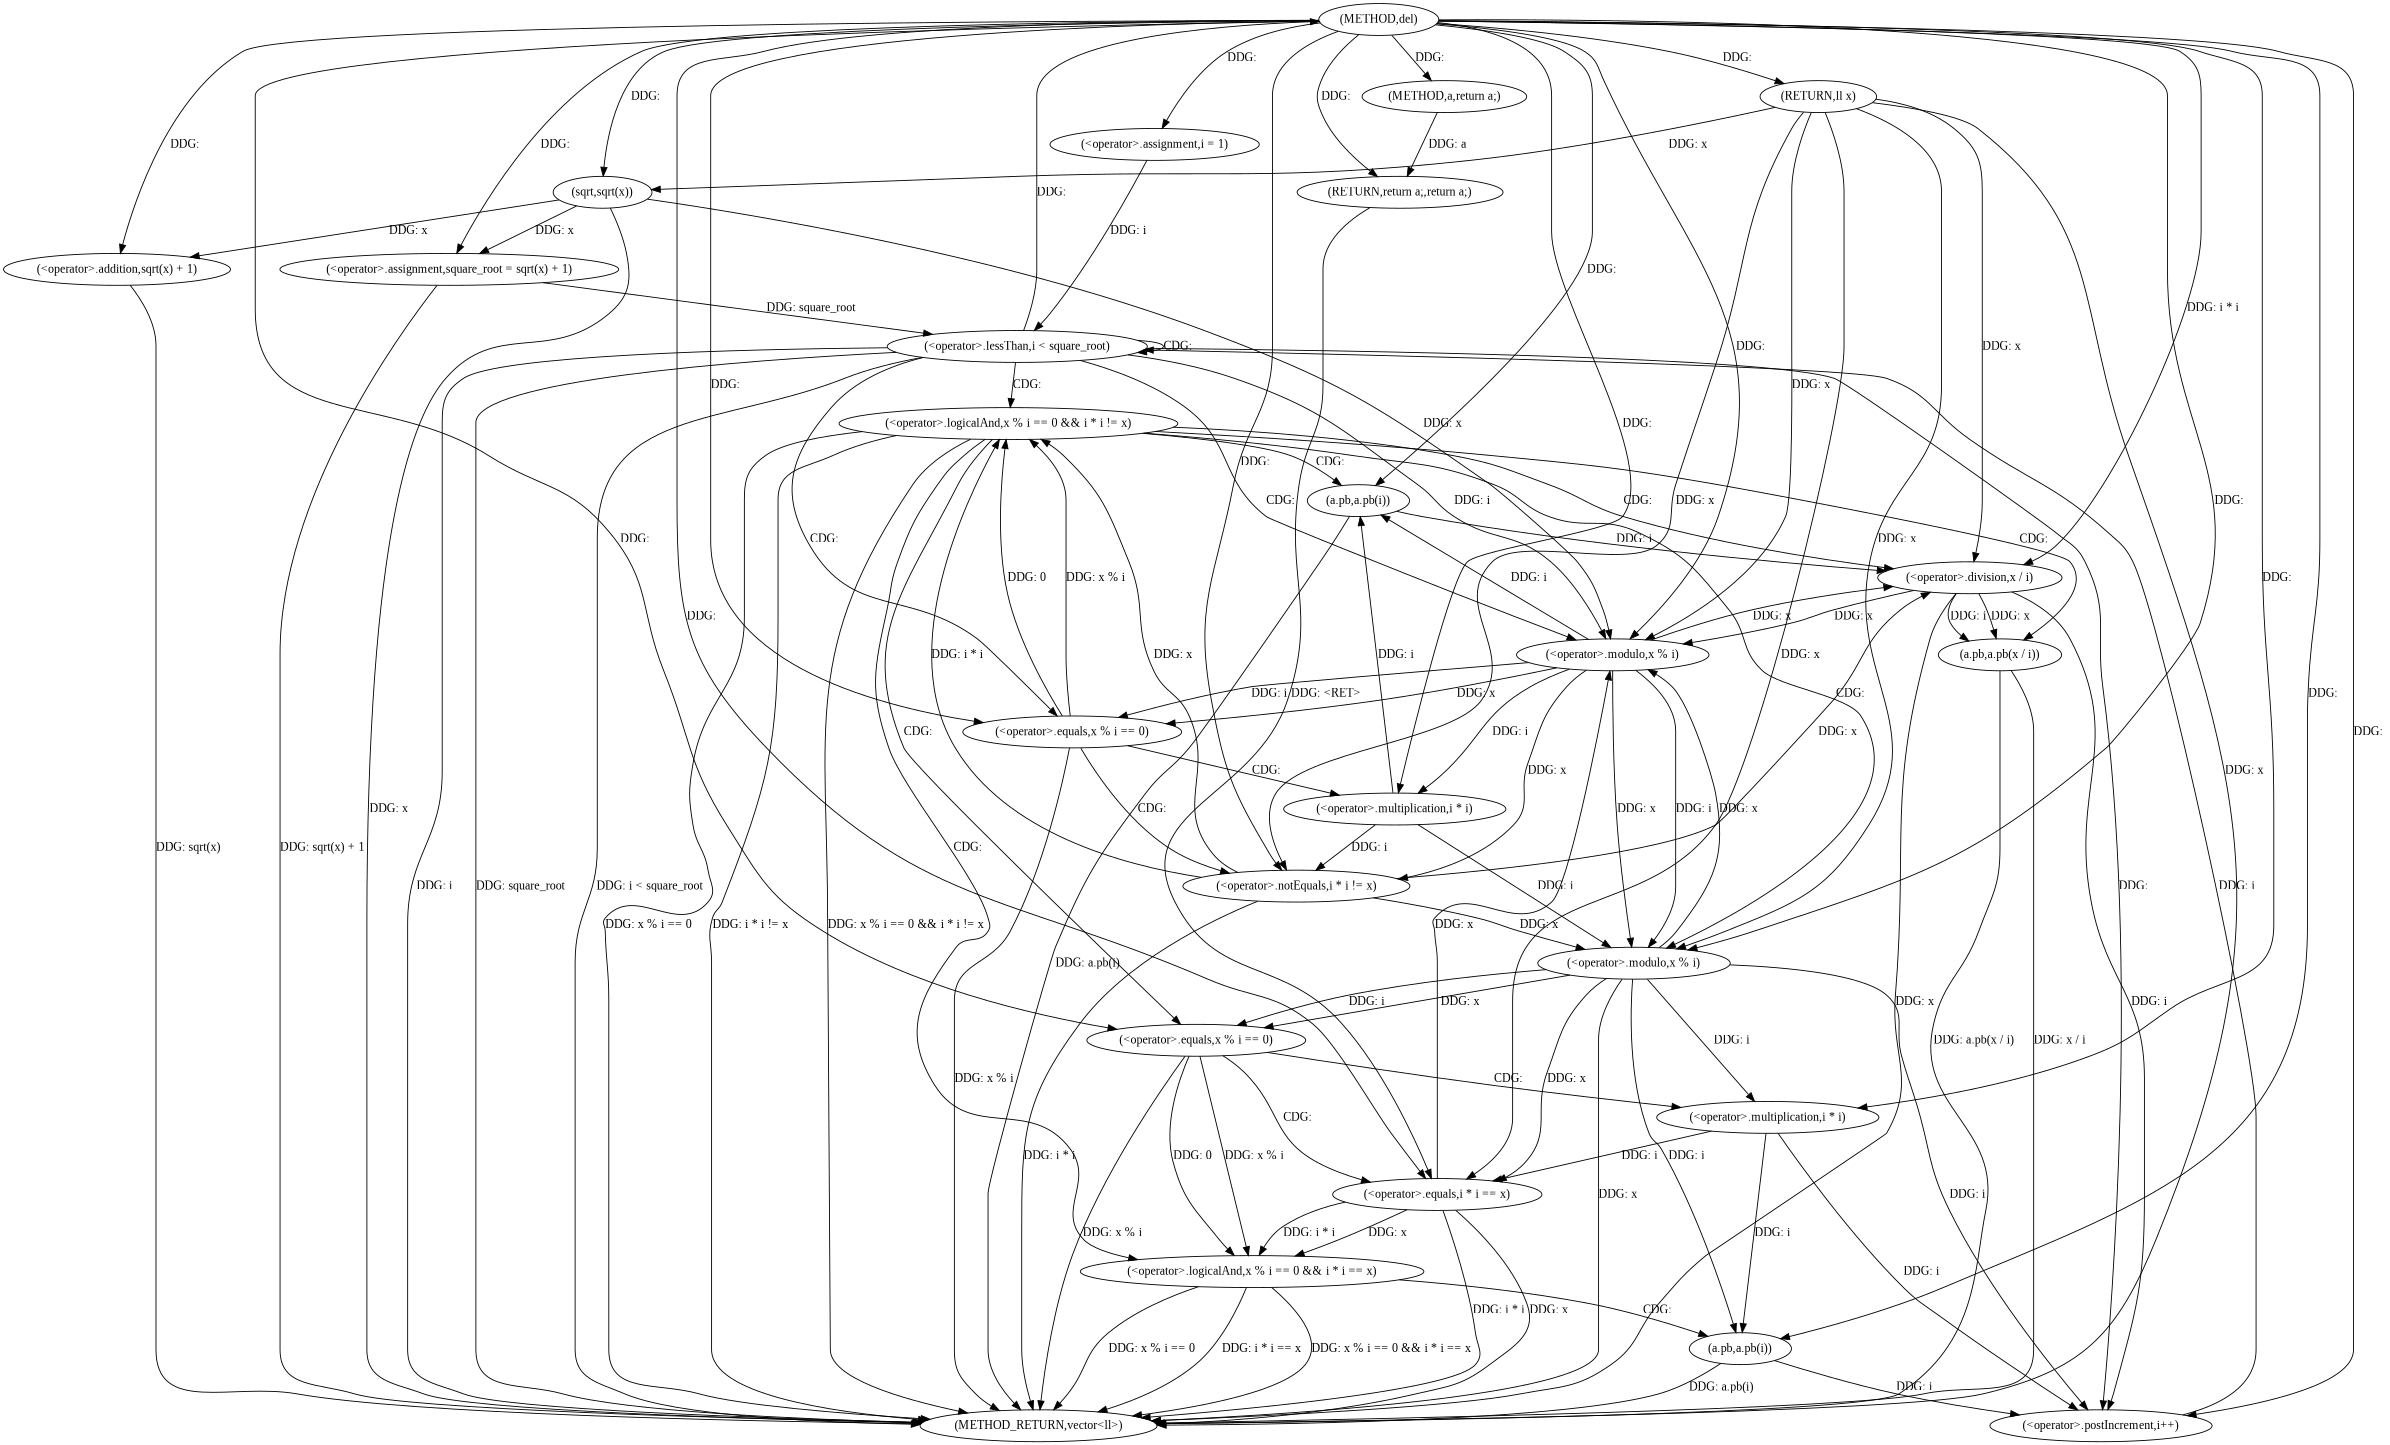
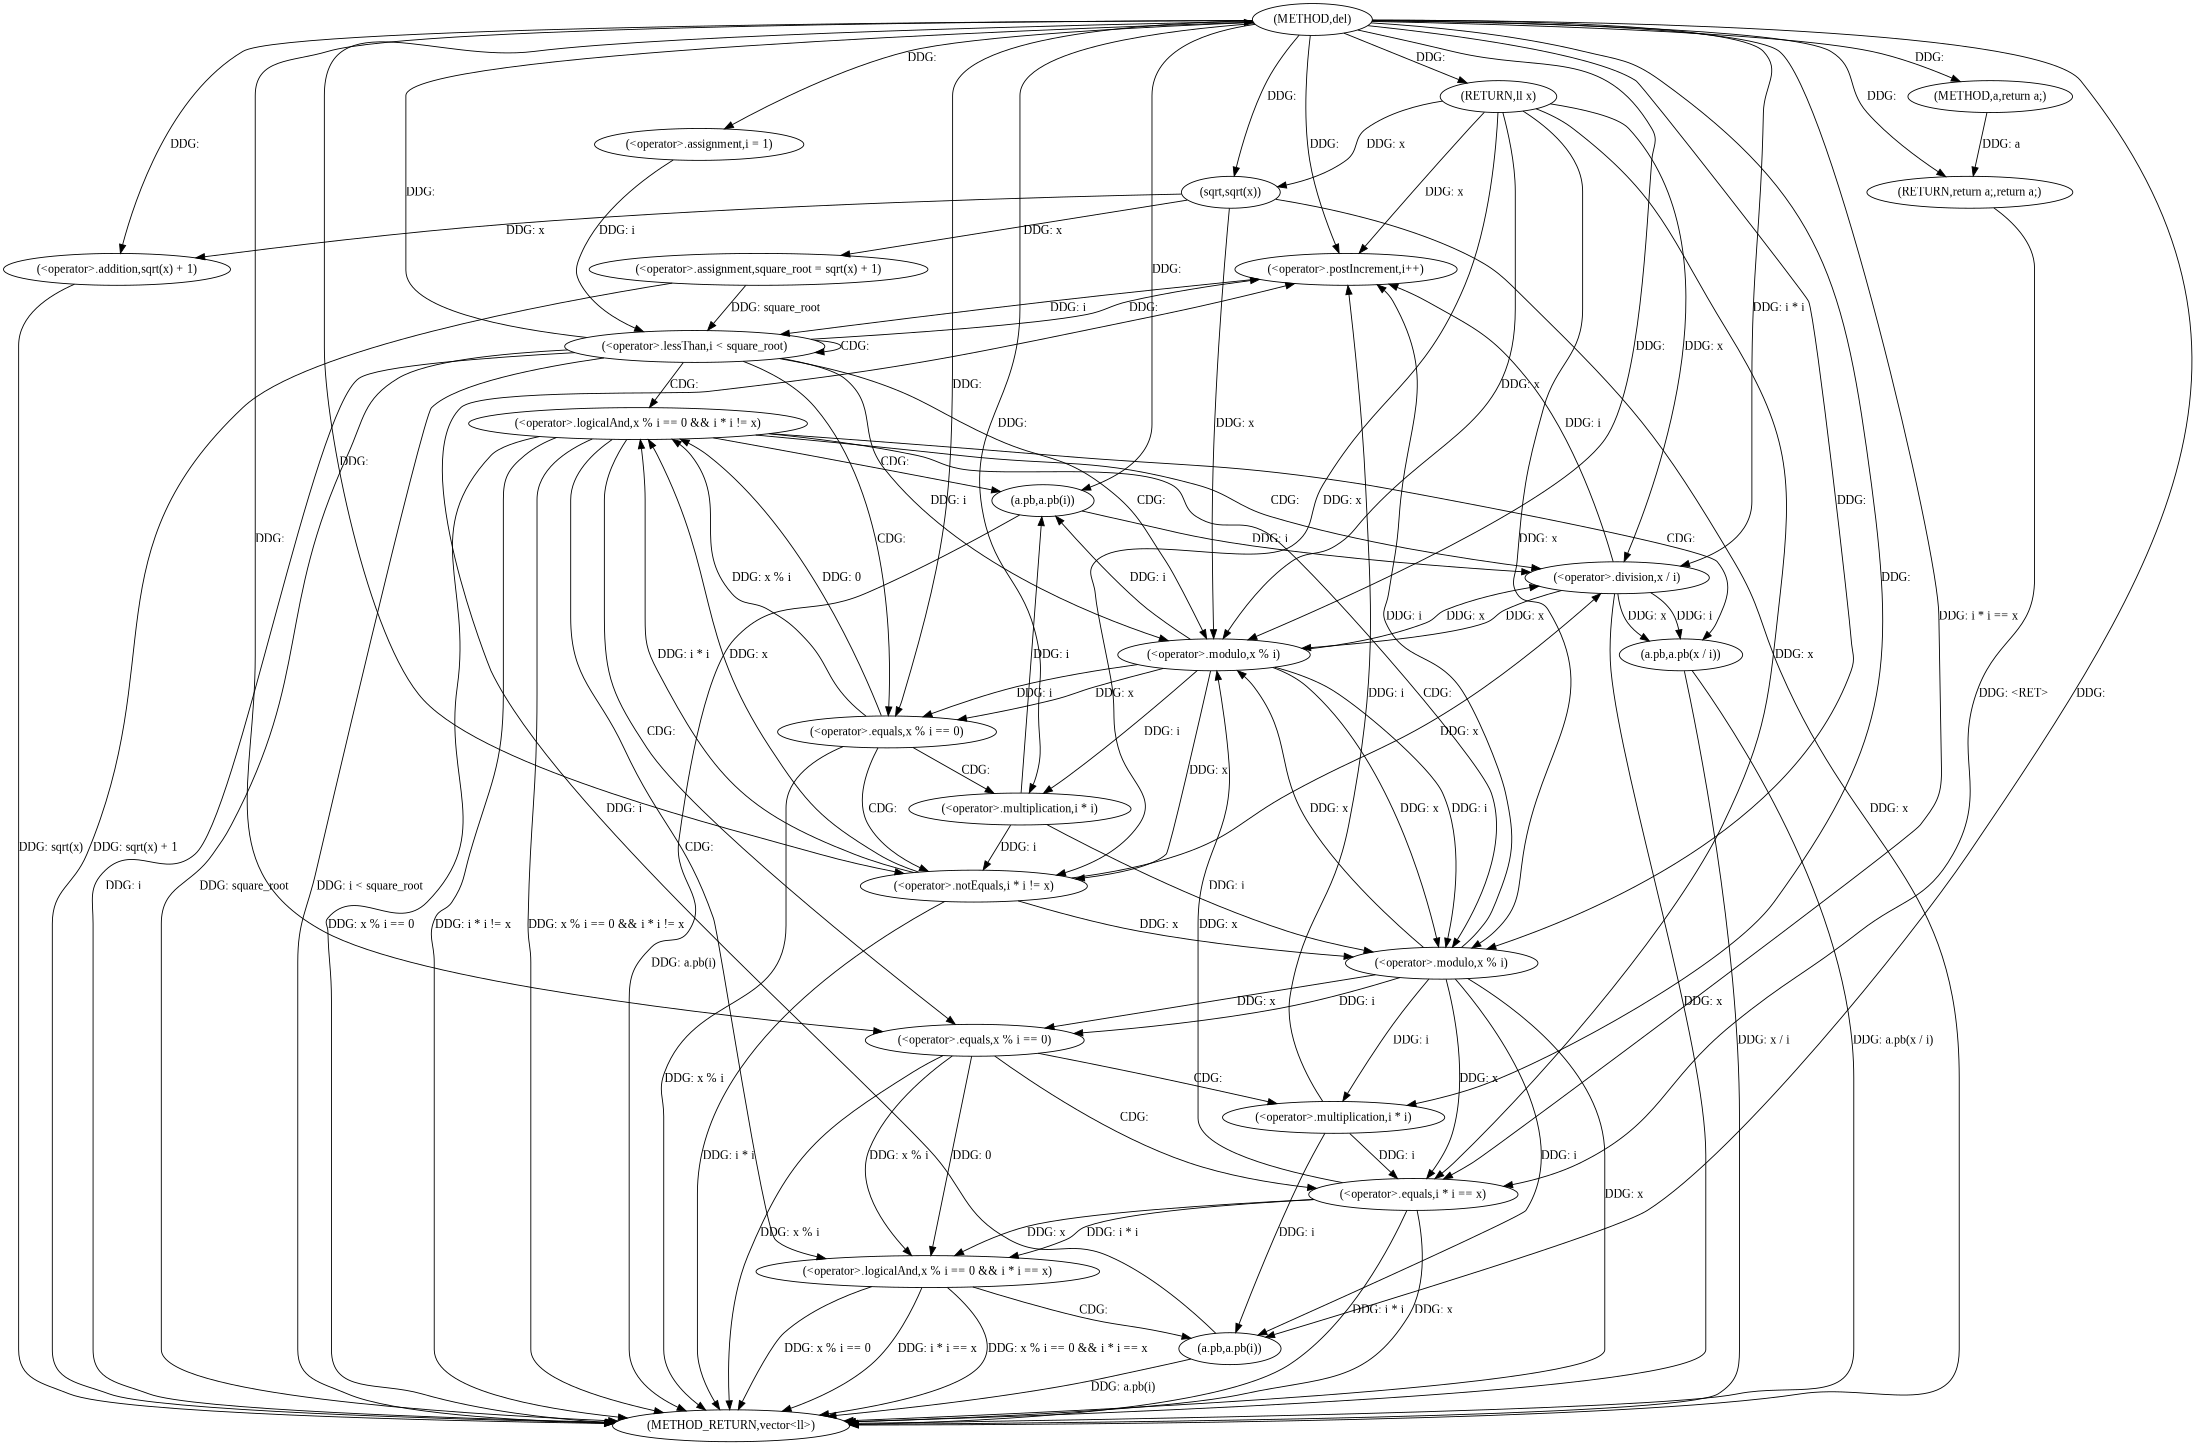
(656, 48) -> none
(703, 616) -> (1979, 616)
(2195, 1133) -> (1424, 179)
